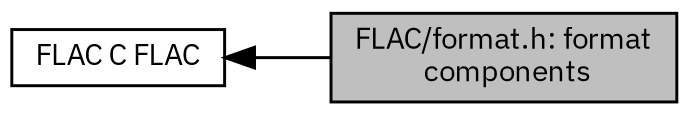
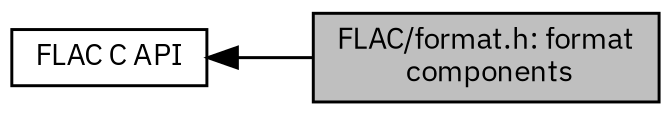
(118, 58) -> (109, 58)
